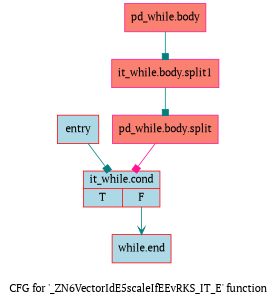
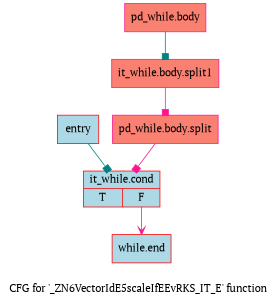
(165, 98) -> (165, 98)
(142, 217) -> (142, 217)
